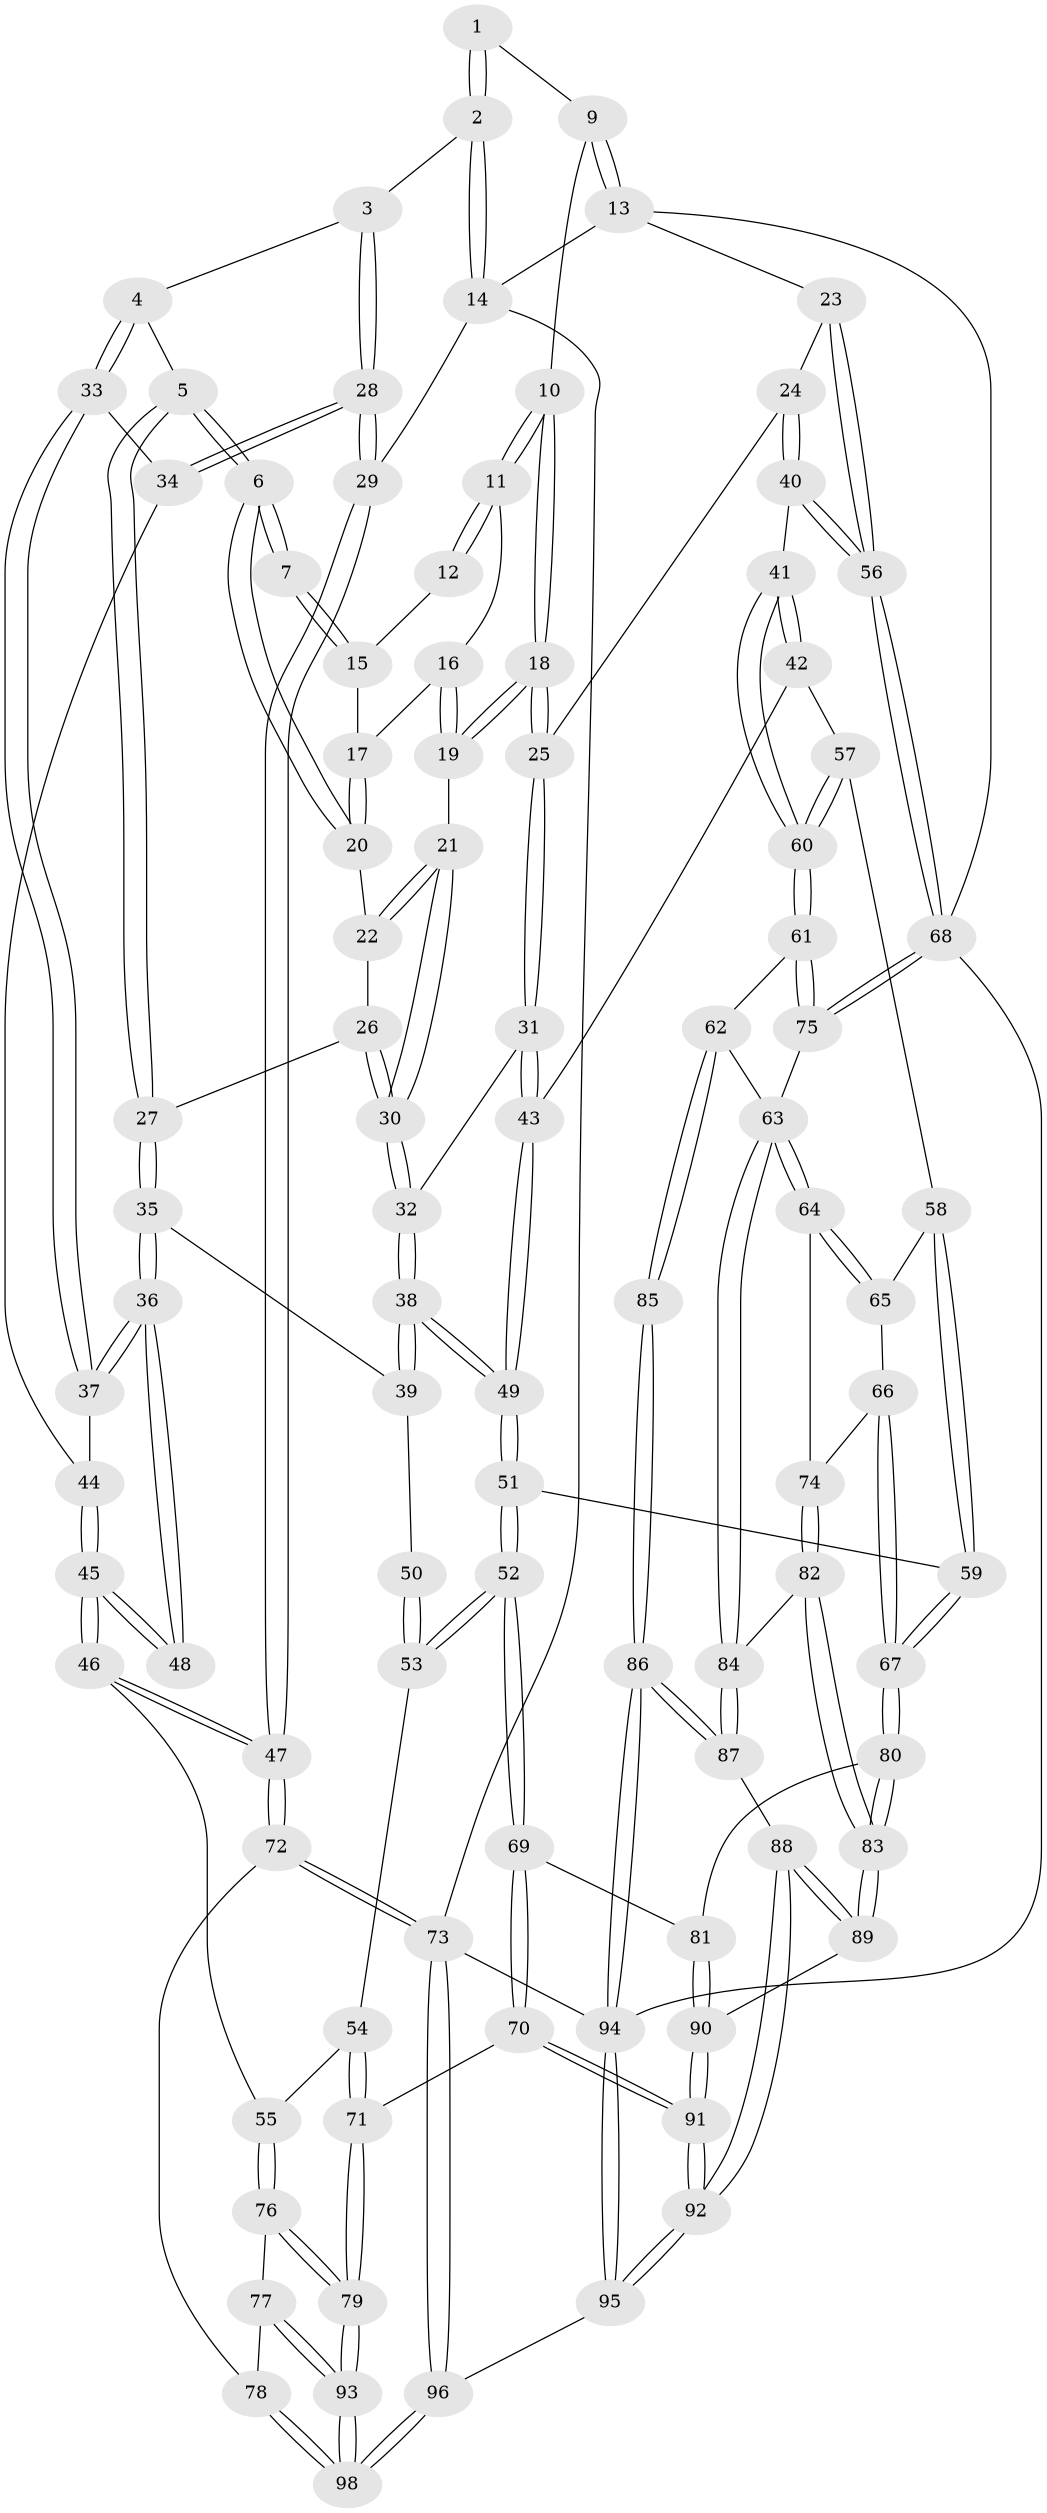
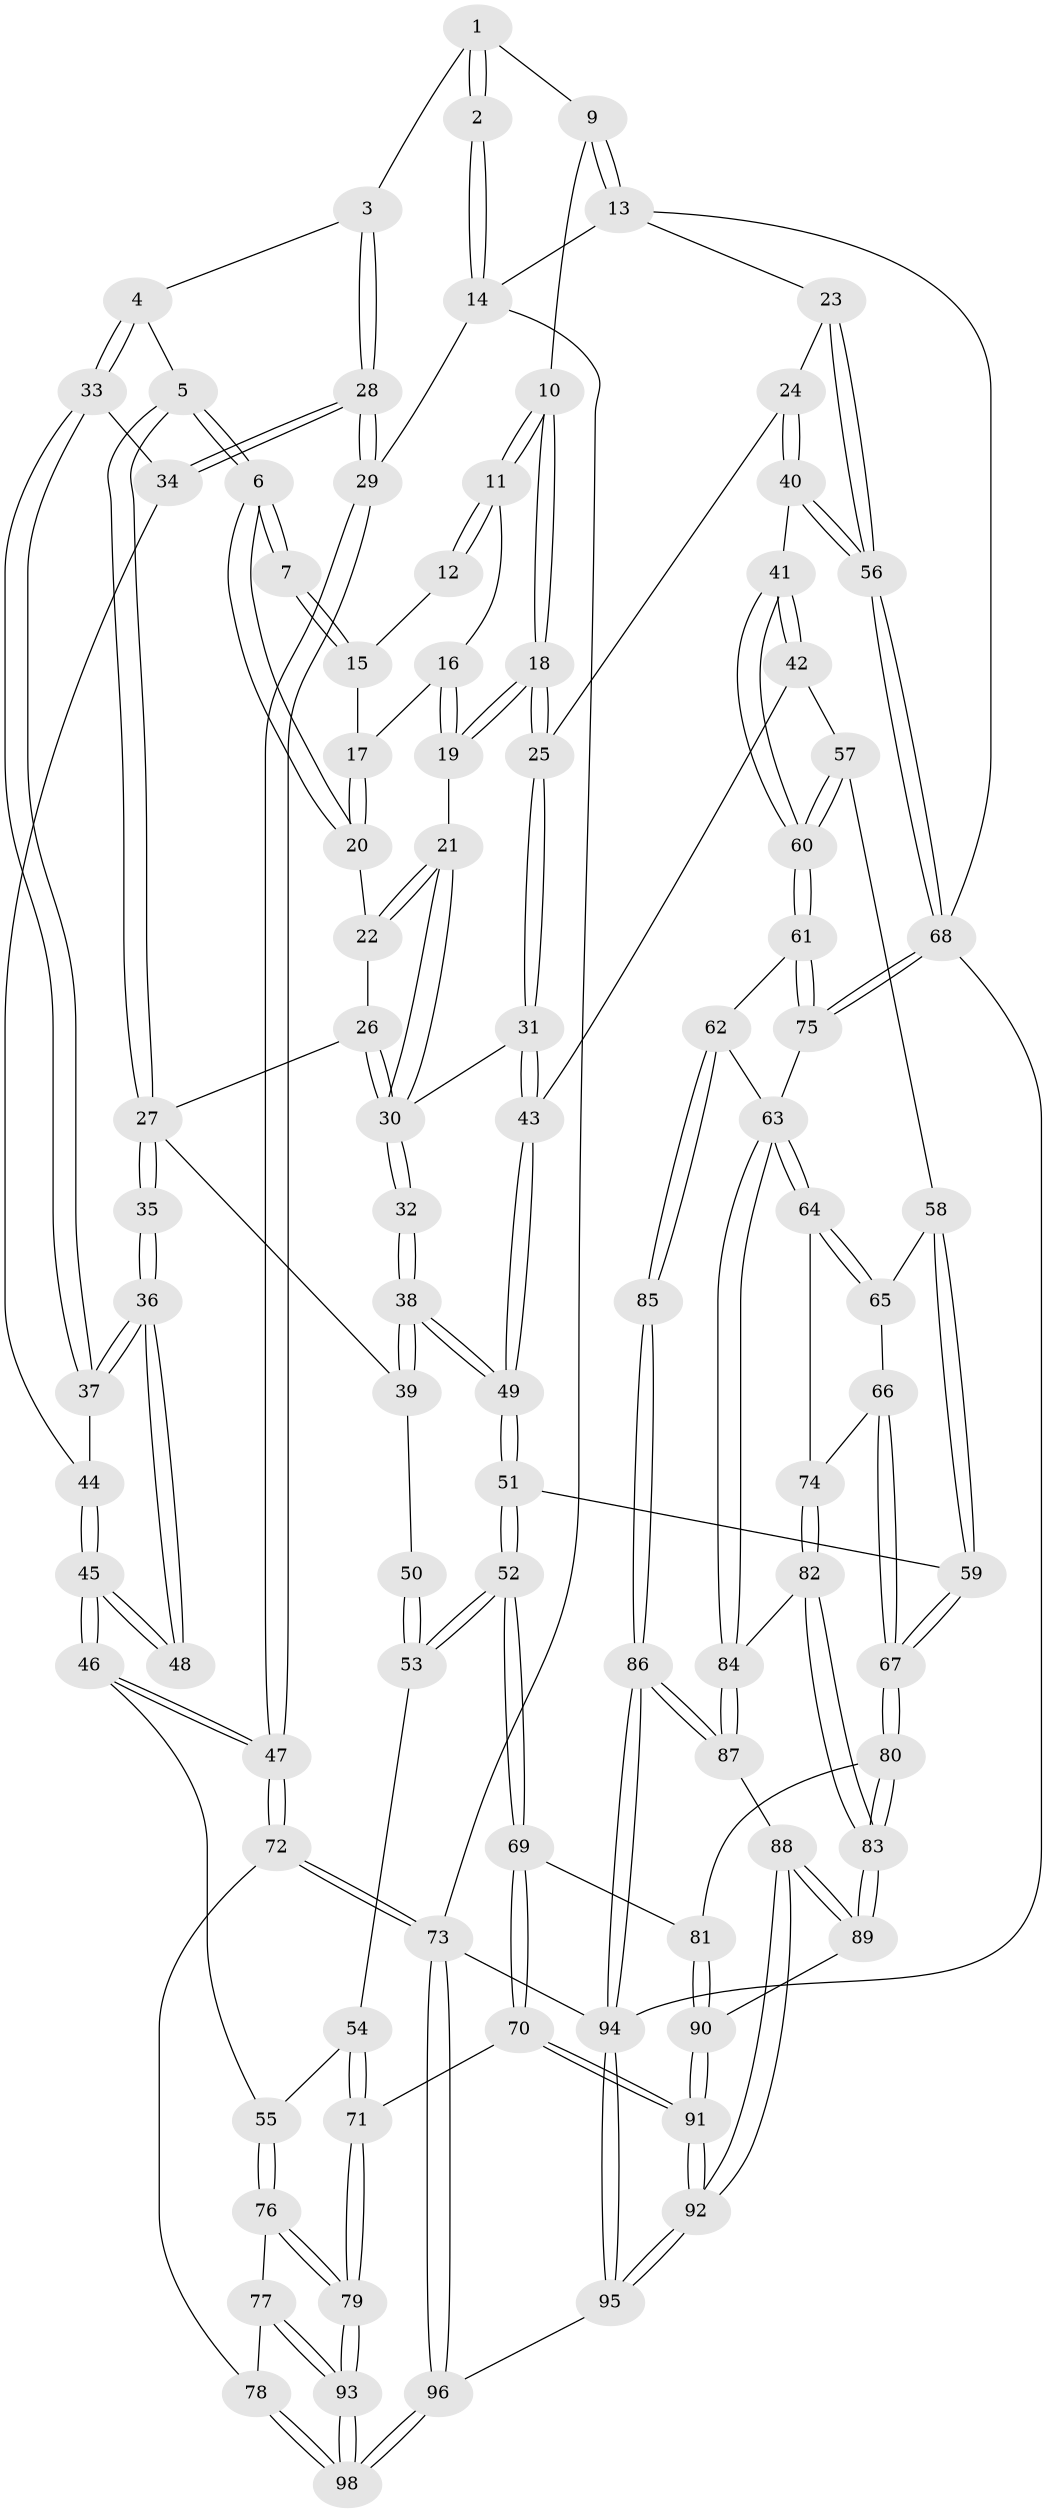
(423, 164) -> (419, 117)
(468, 1120) -> (460, 1074)
(277, 1302) -> (278, 1256)
